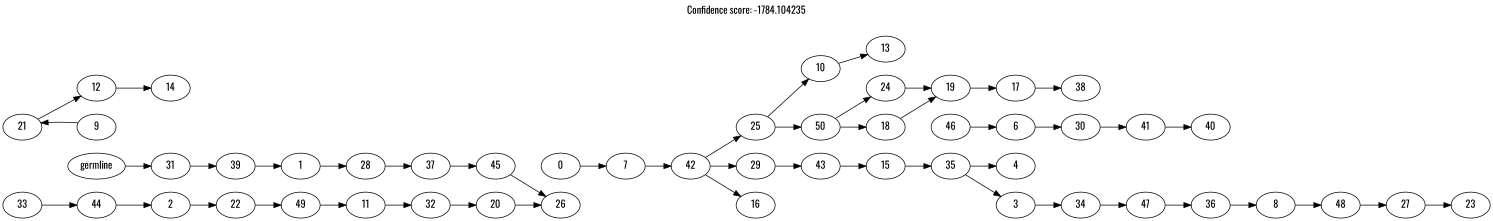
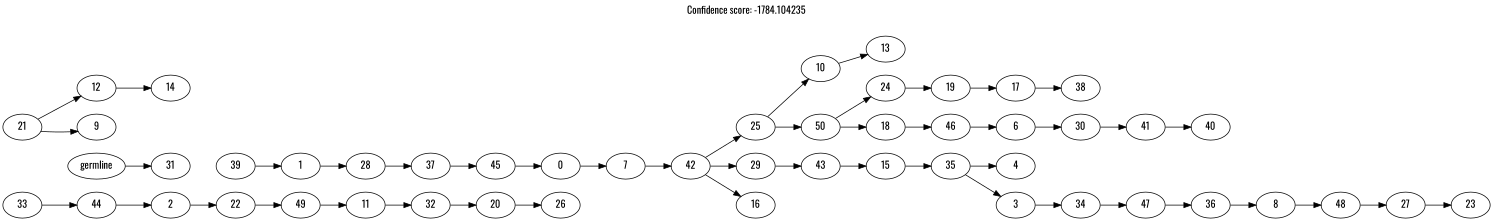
(915, 110) -> (915, 127)
(63, 122) -> (56, 132)
(200, 166) -> none
(525, 184) -> (525, 166)
